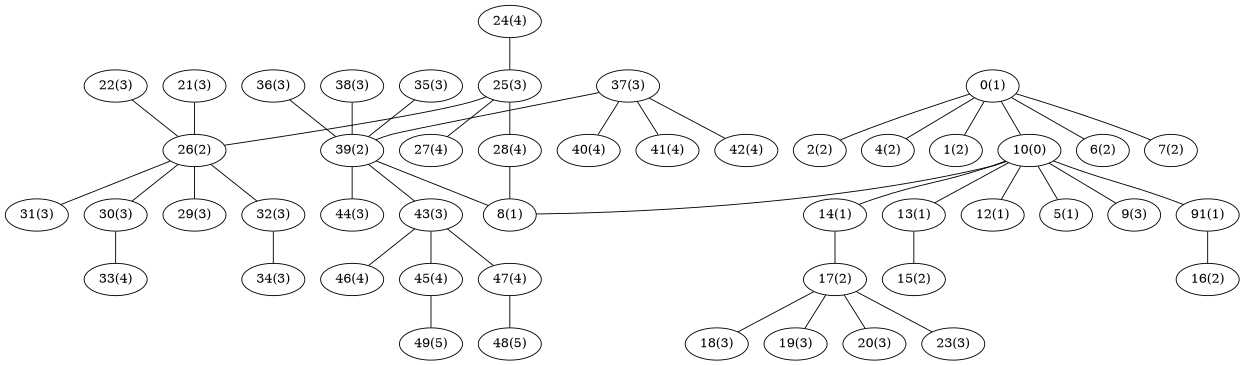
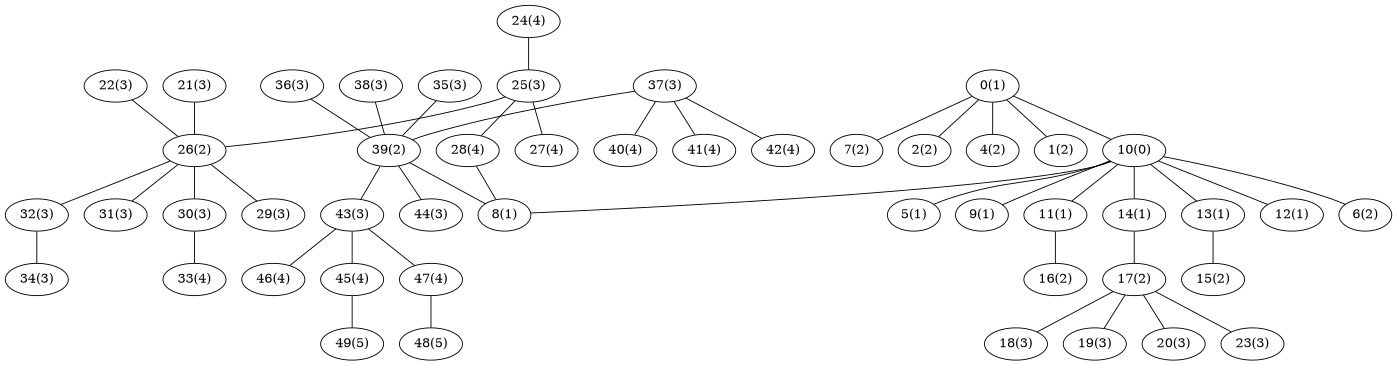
(1048, 118) -> (1255, 177)
(1134, 215) -> (982, 215)
(1208, 215) -> (1055, 215)
